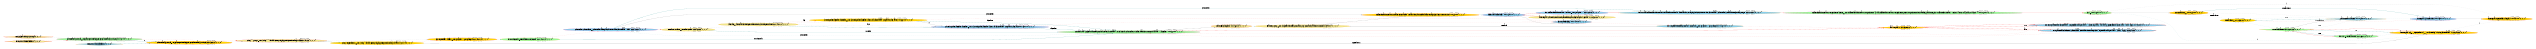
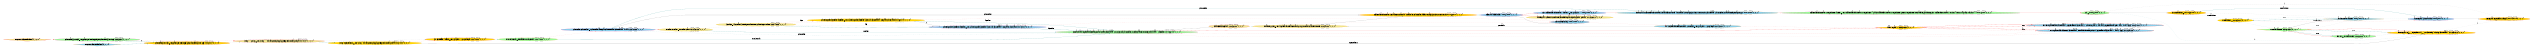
(28, 37) -> none
